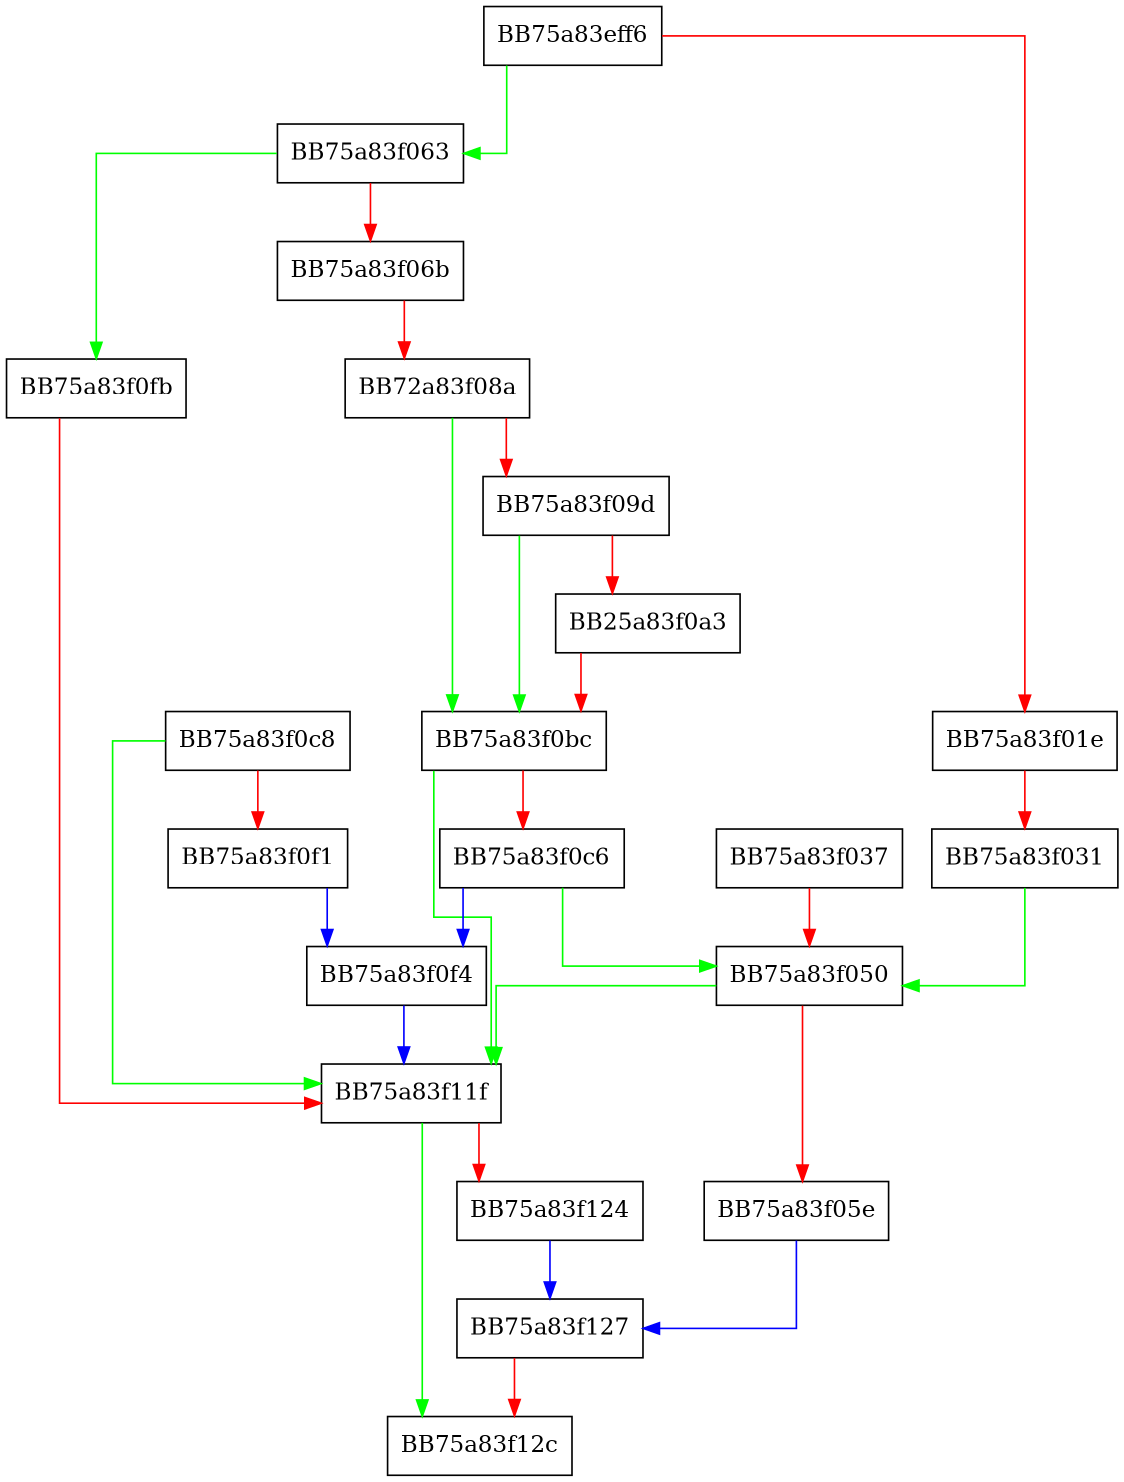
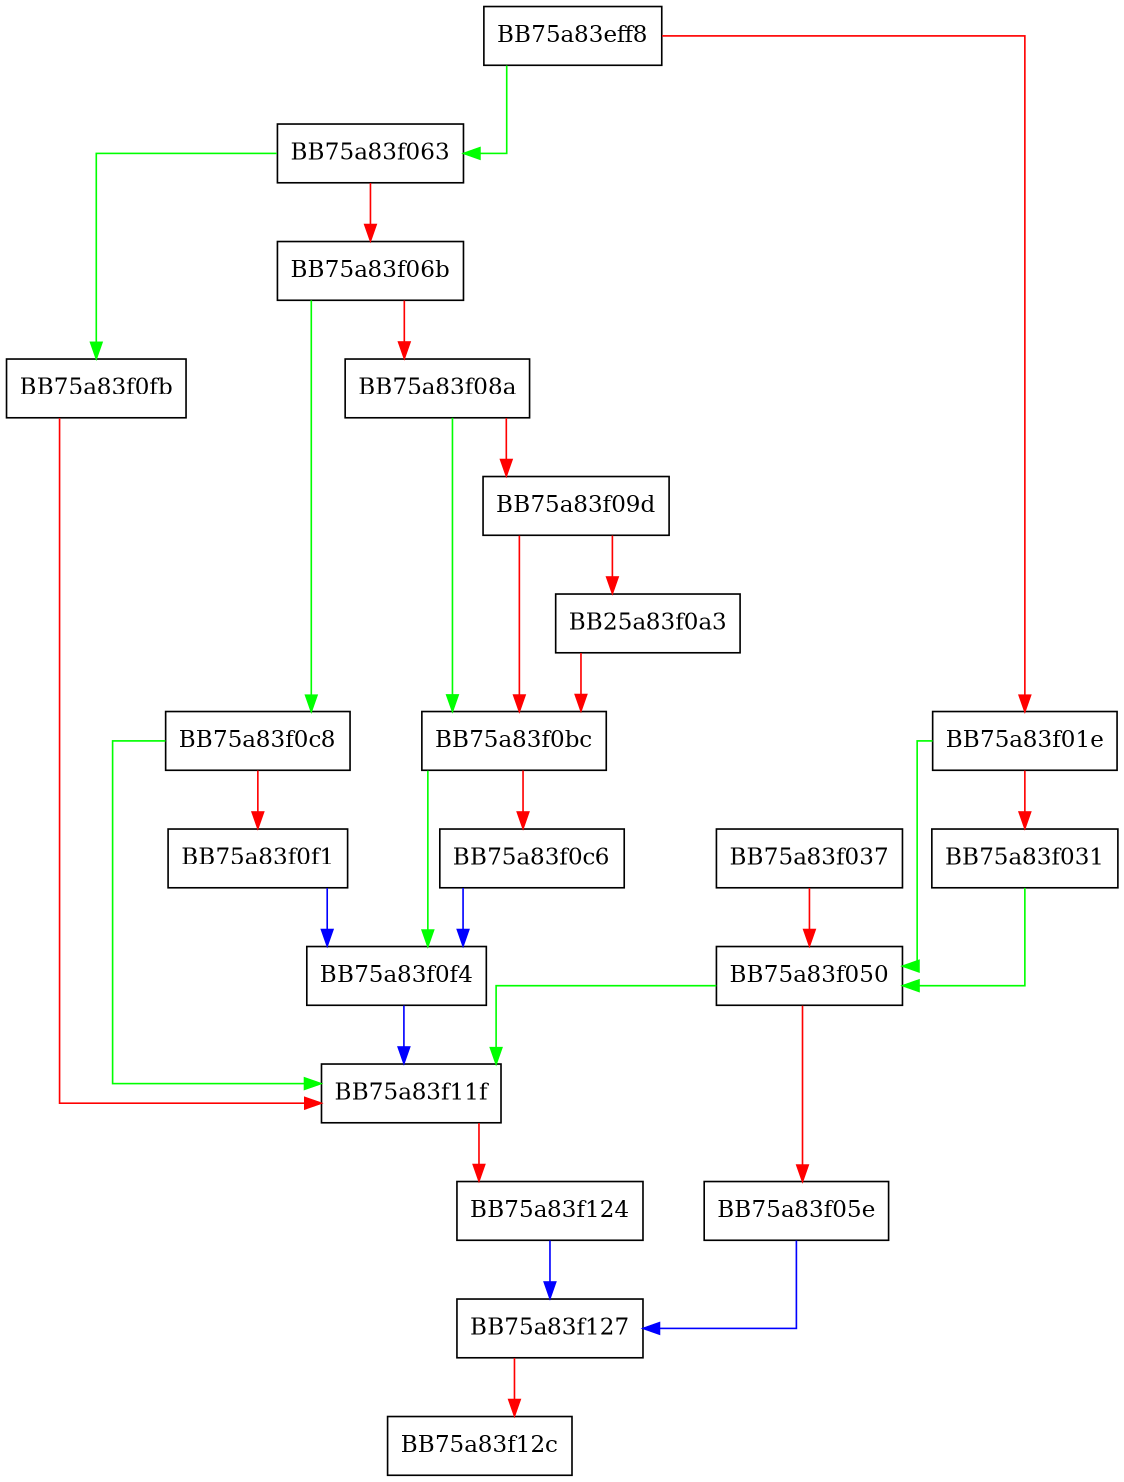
(573, 36) -> (573, 36)
(437, 388) -> (437, 388)
none -> (311, 498)
(519, 615) -> (519, 615)
(446, 917) -> (428, 850)
(592, 966) -> (917, 847)
(422, 1261) -> none
